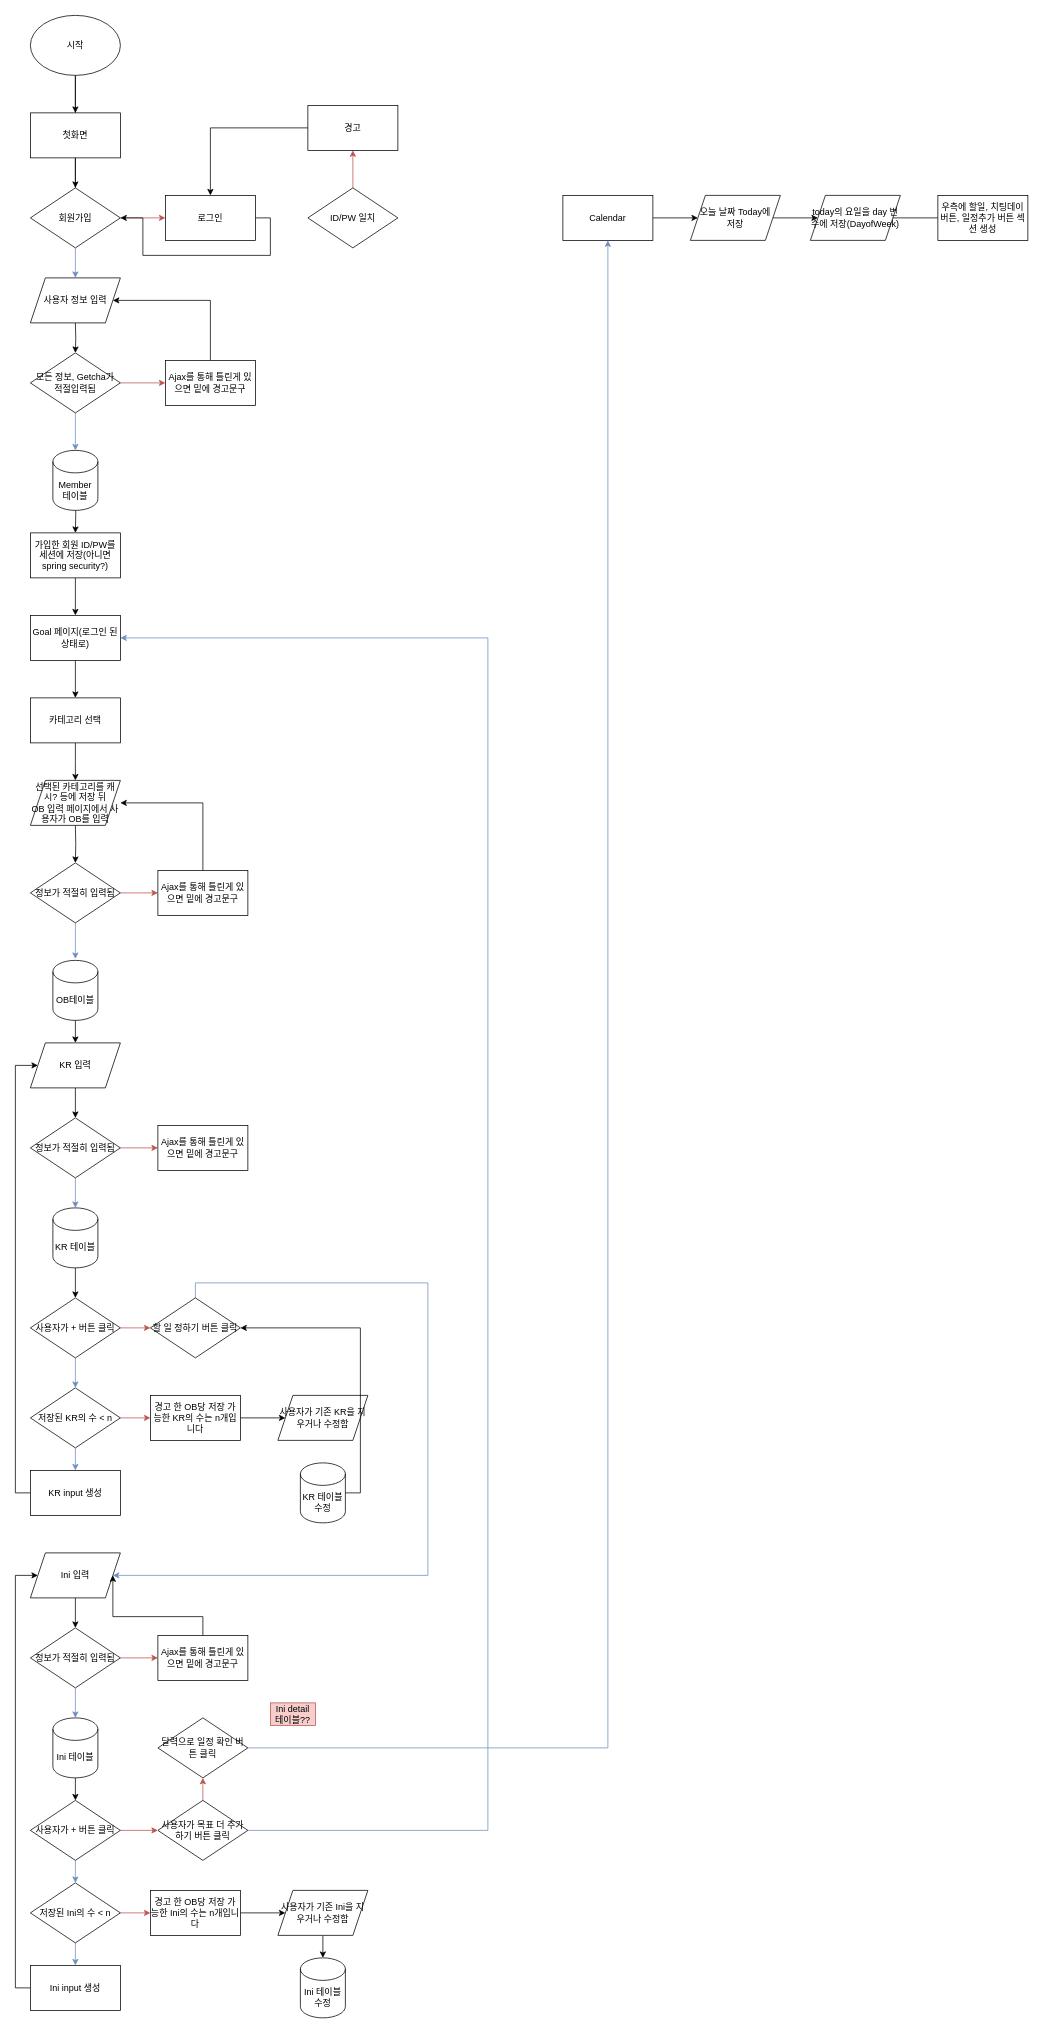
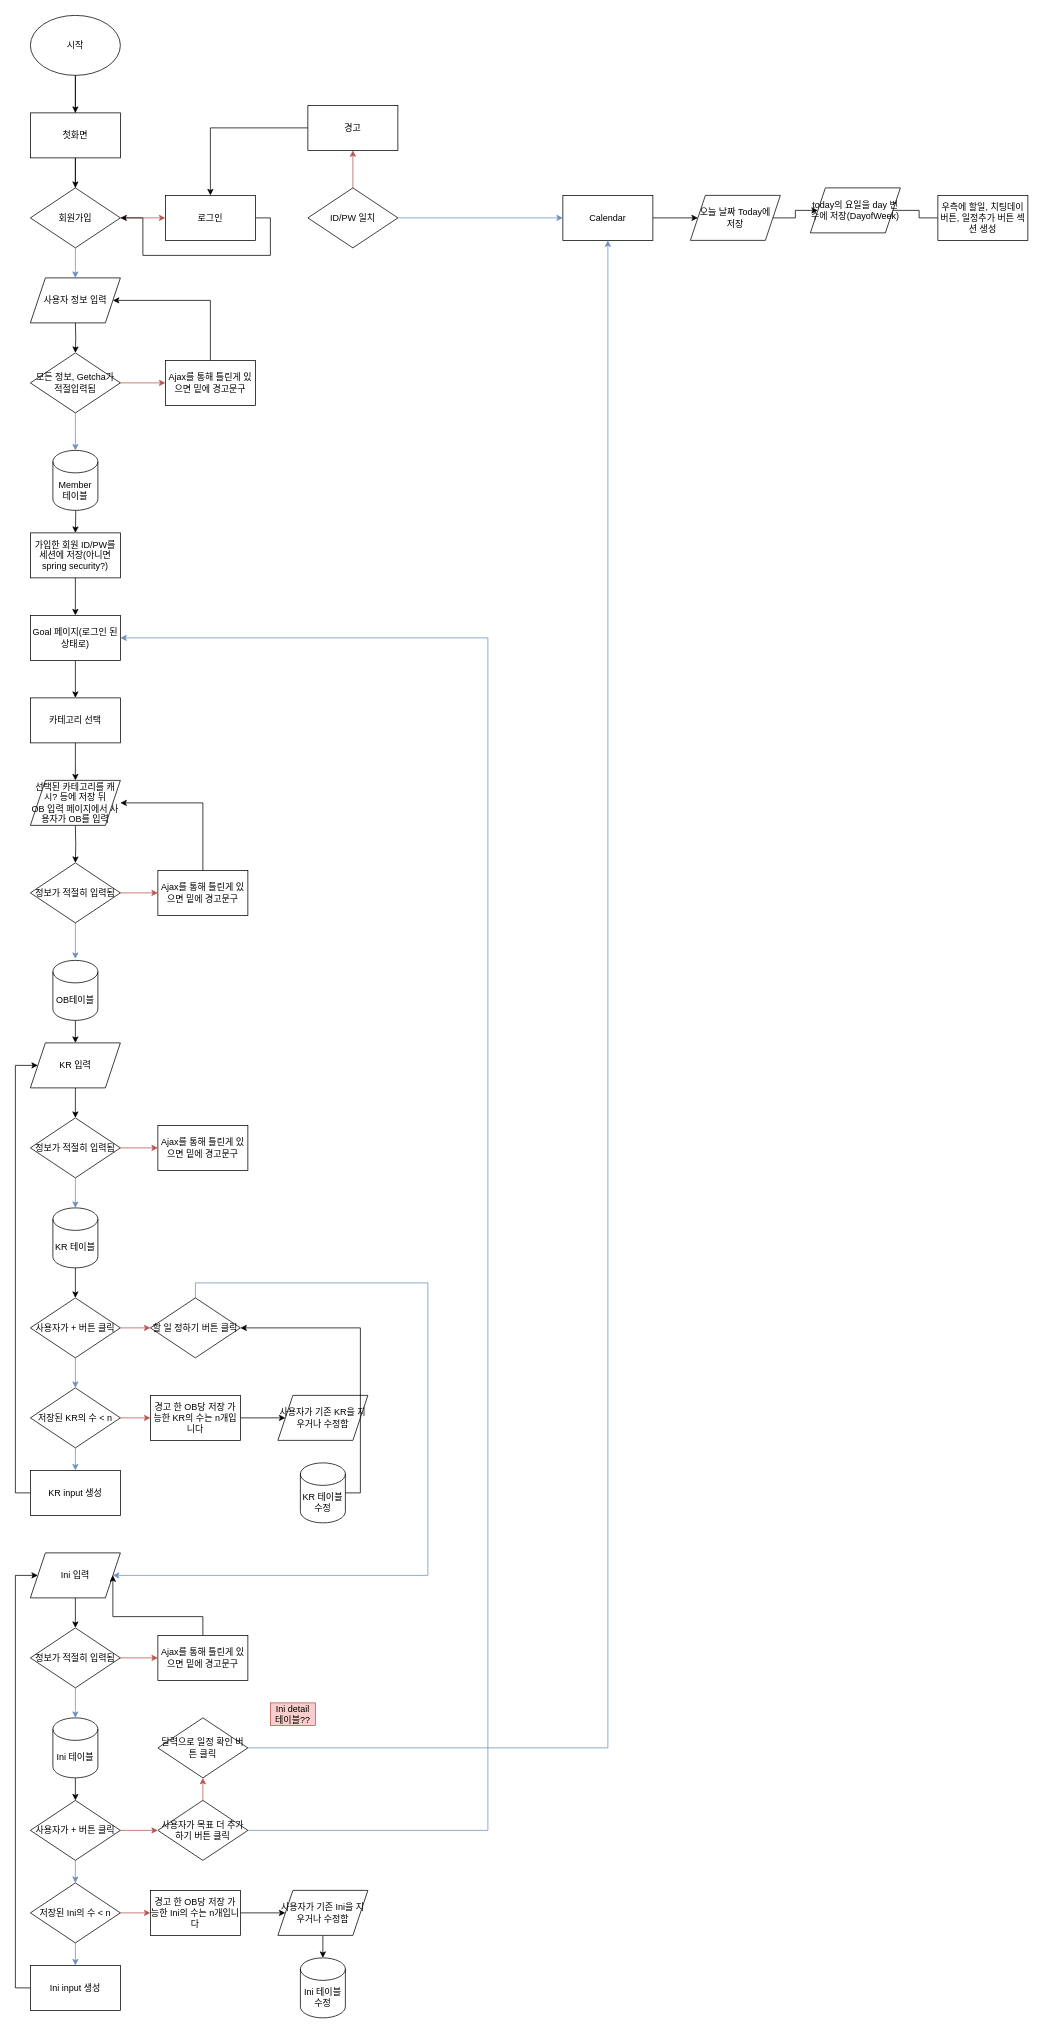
none -> (556, 218)
(855, 218) -> (855, 210)
